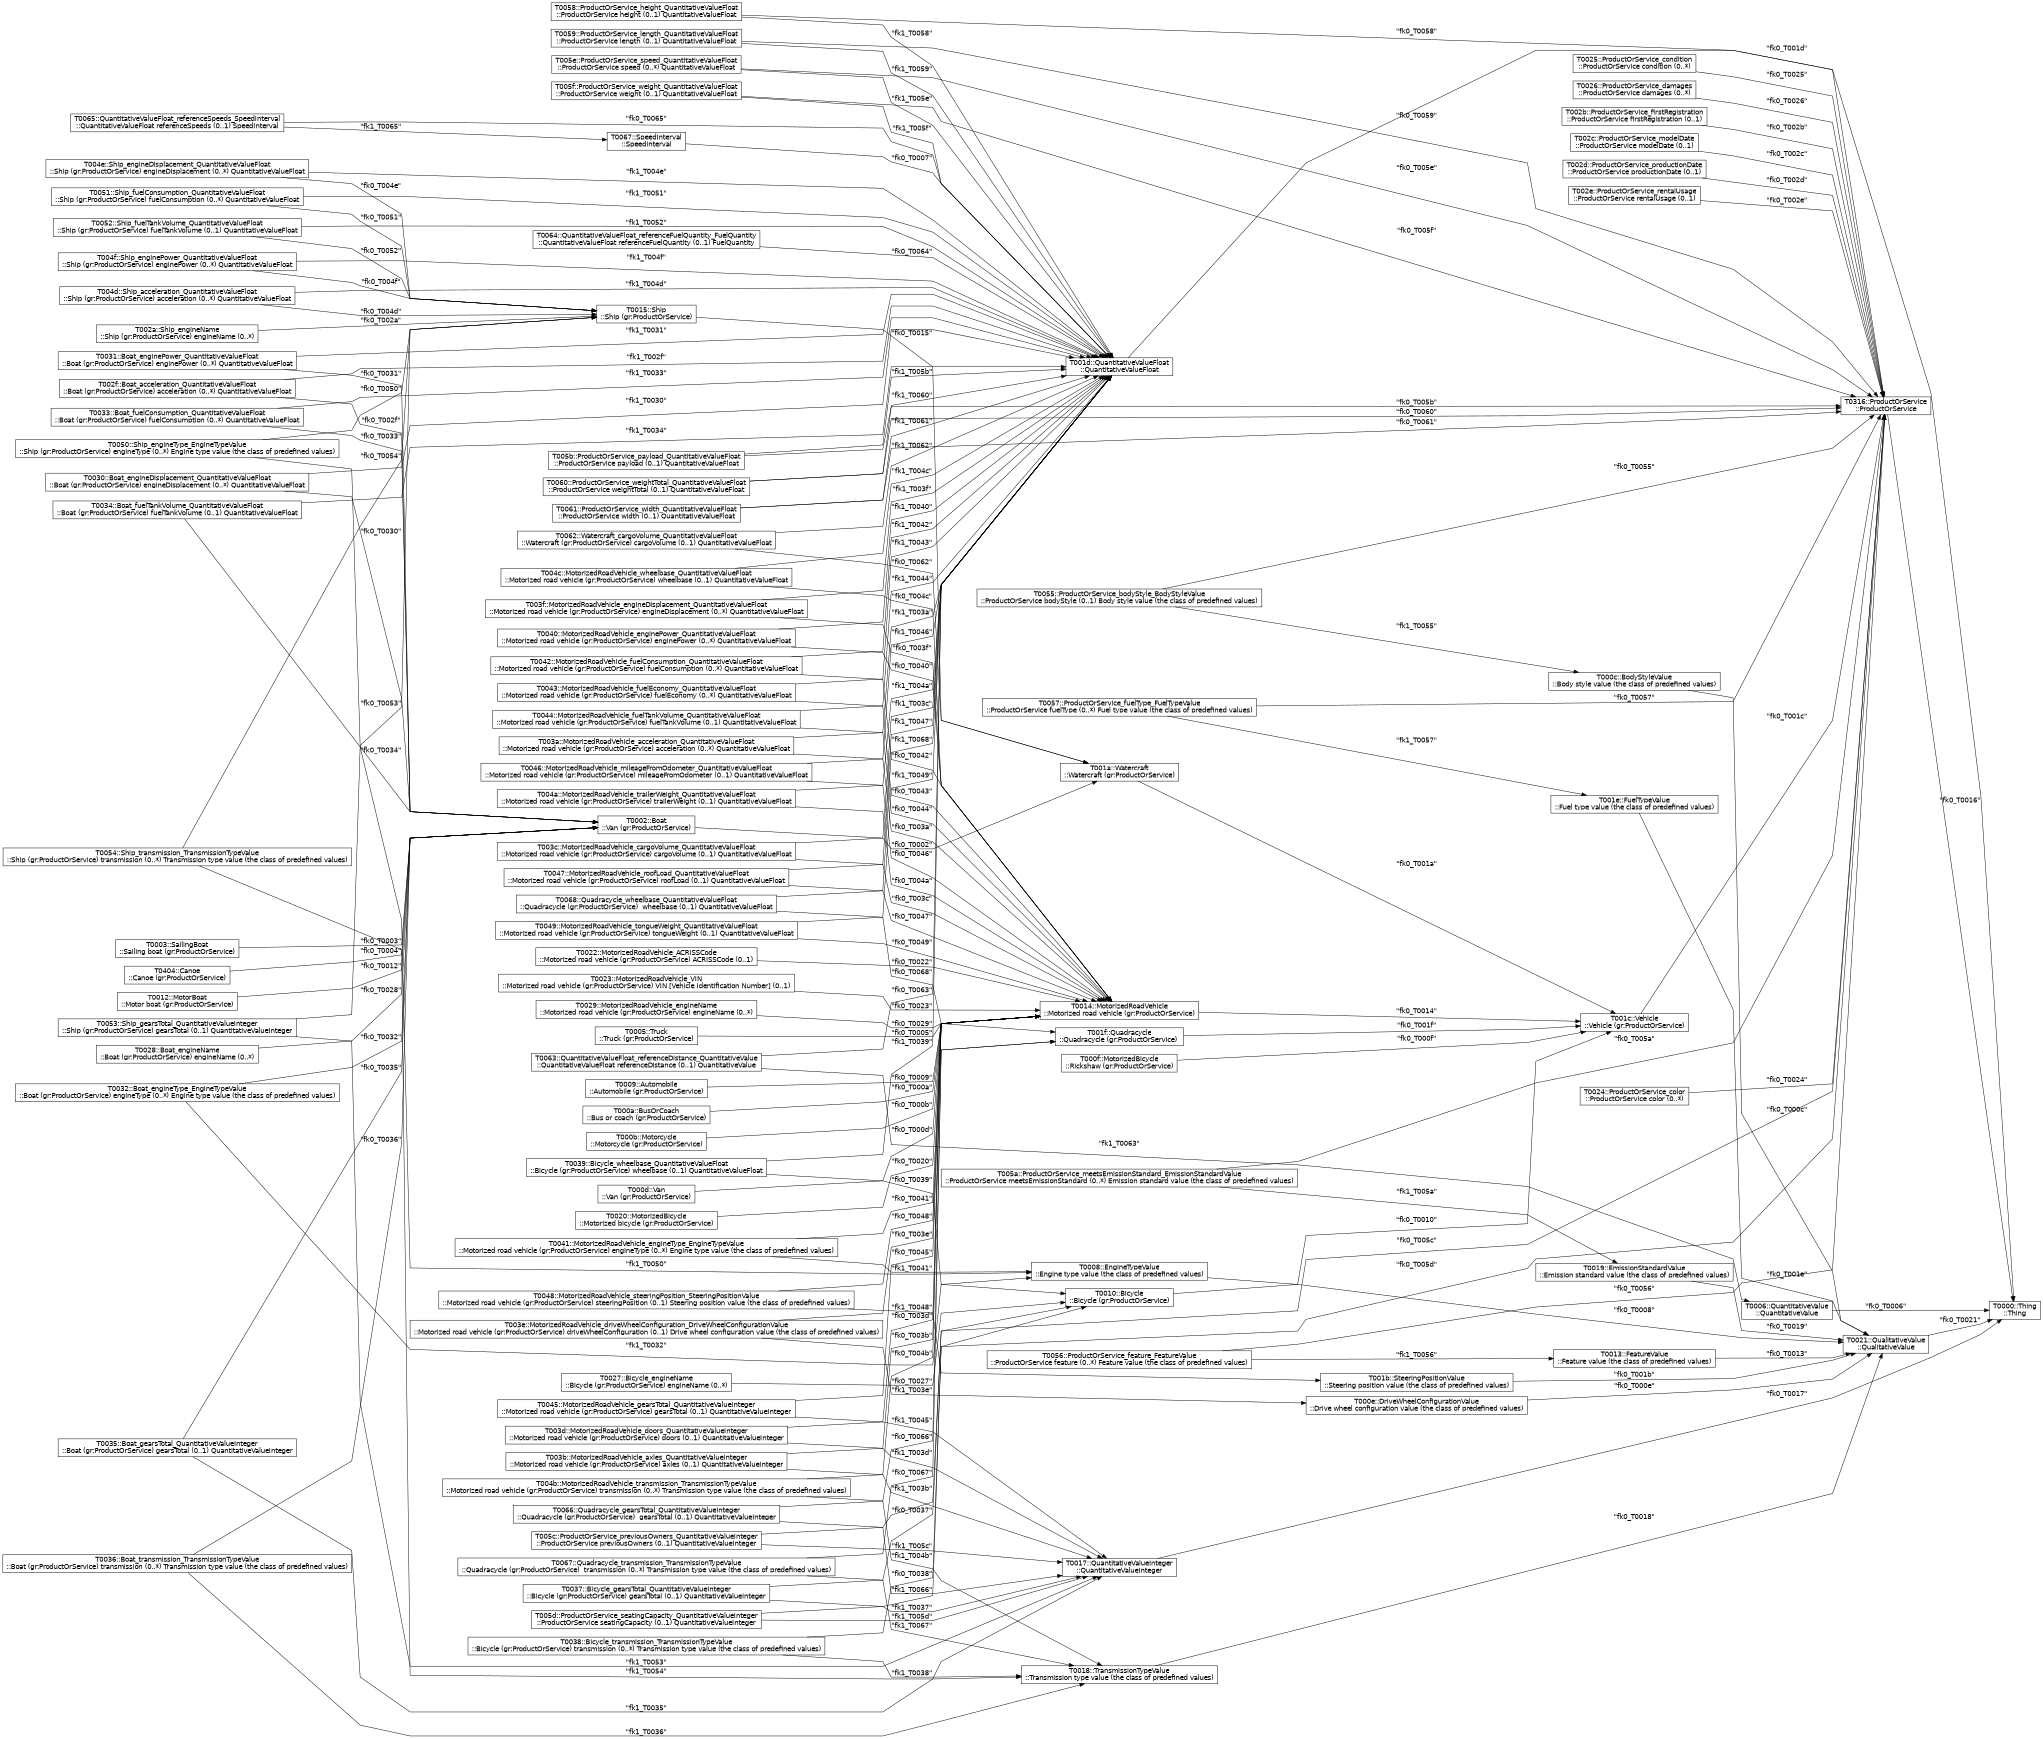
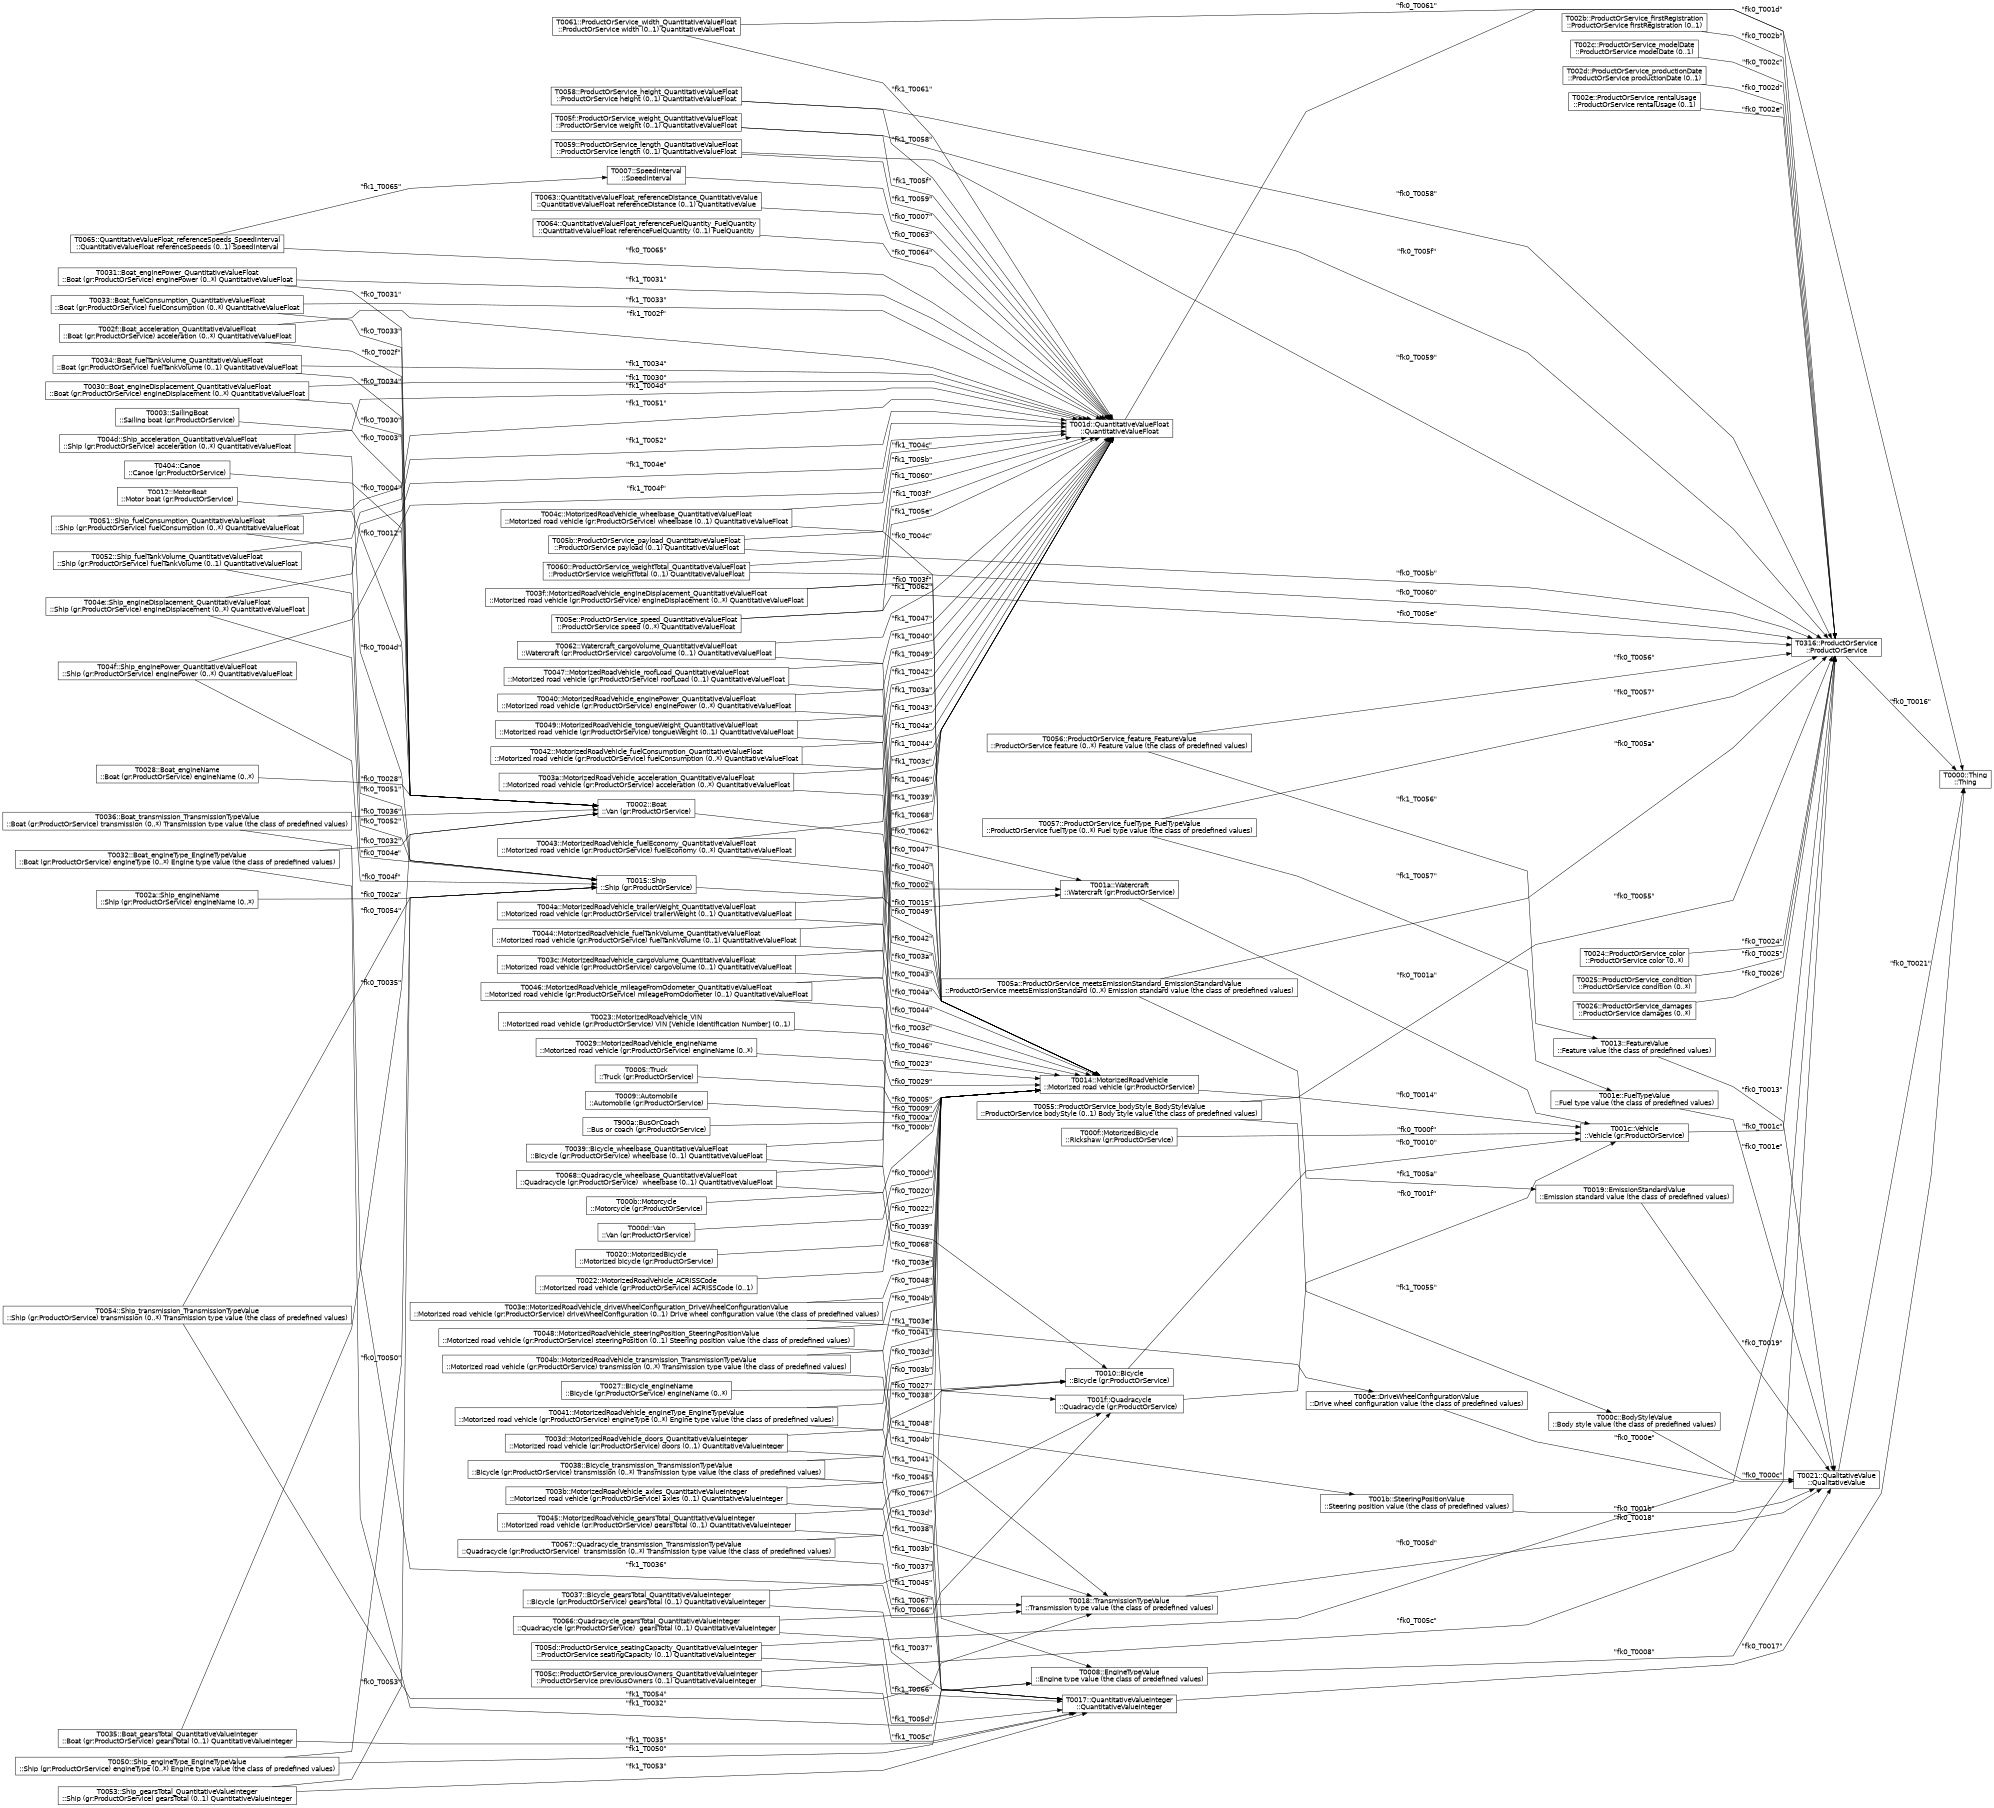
(646, 141) -> (646, 175)
(646, 1115) -> (646, 1127)
(1787, 1310) -> none
